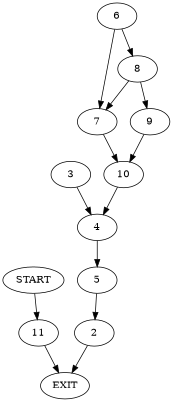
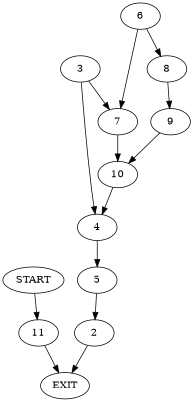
(120, 92) -> (97, 92)
